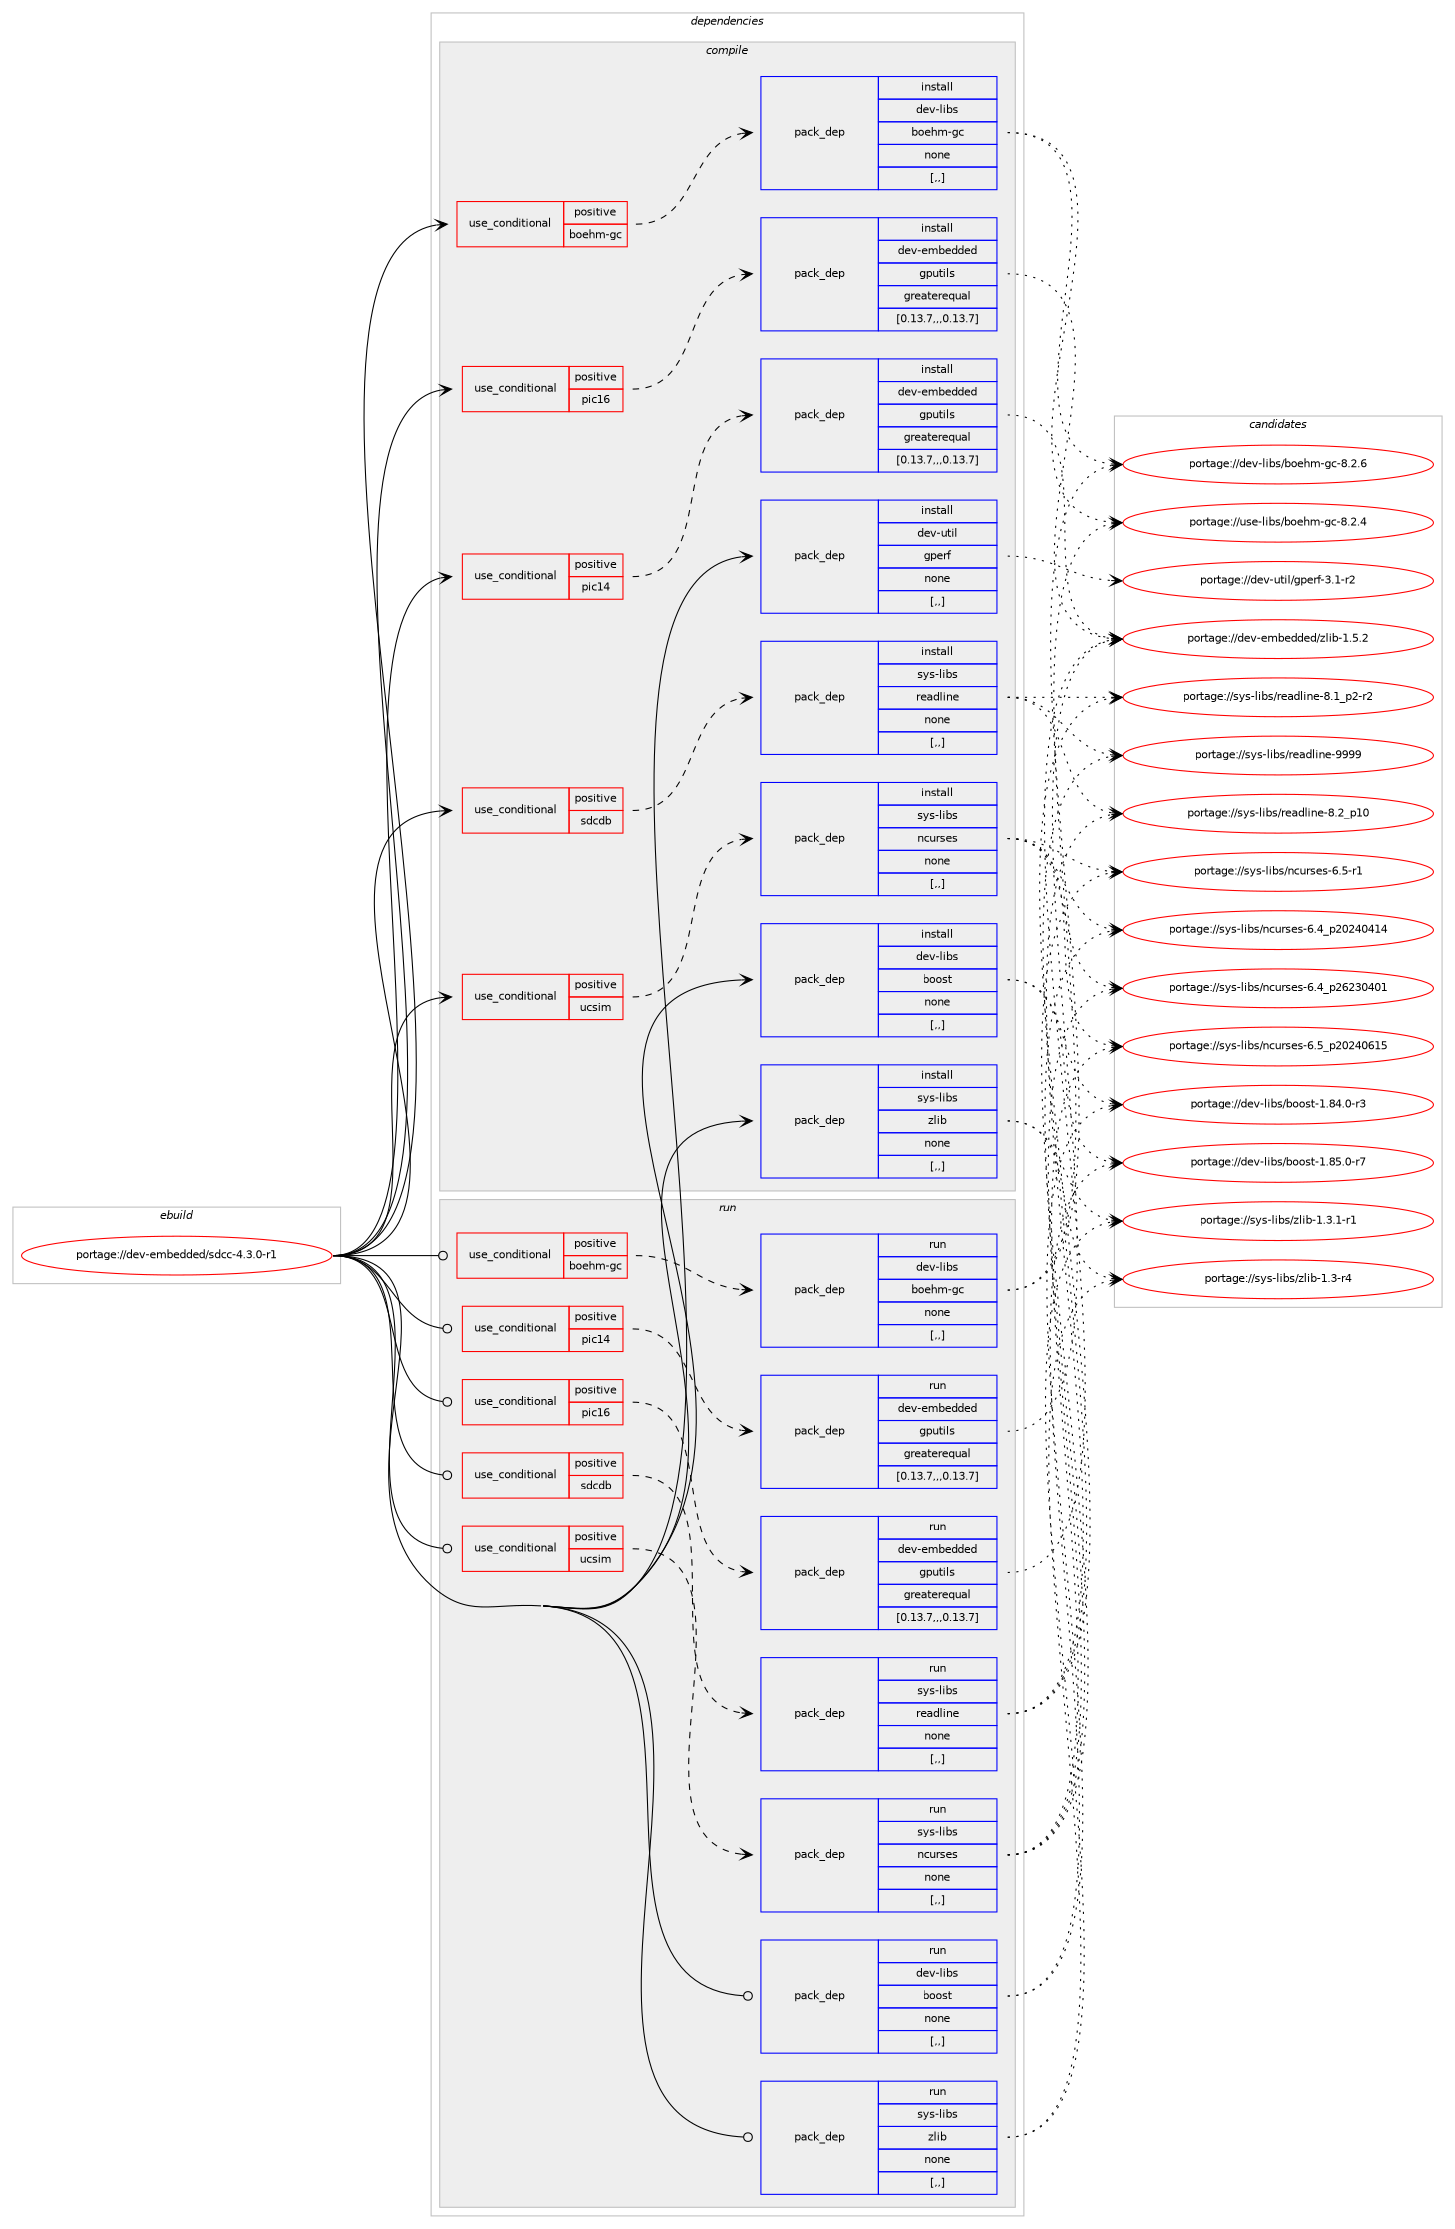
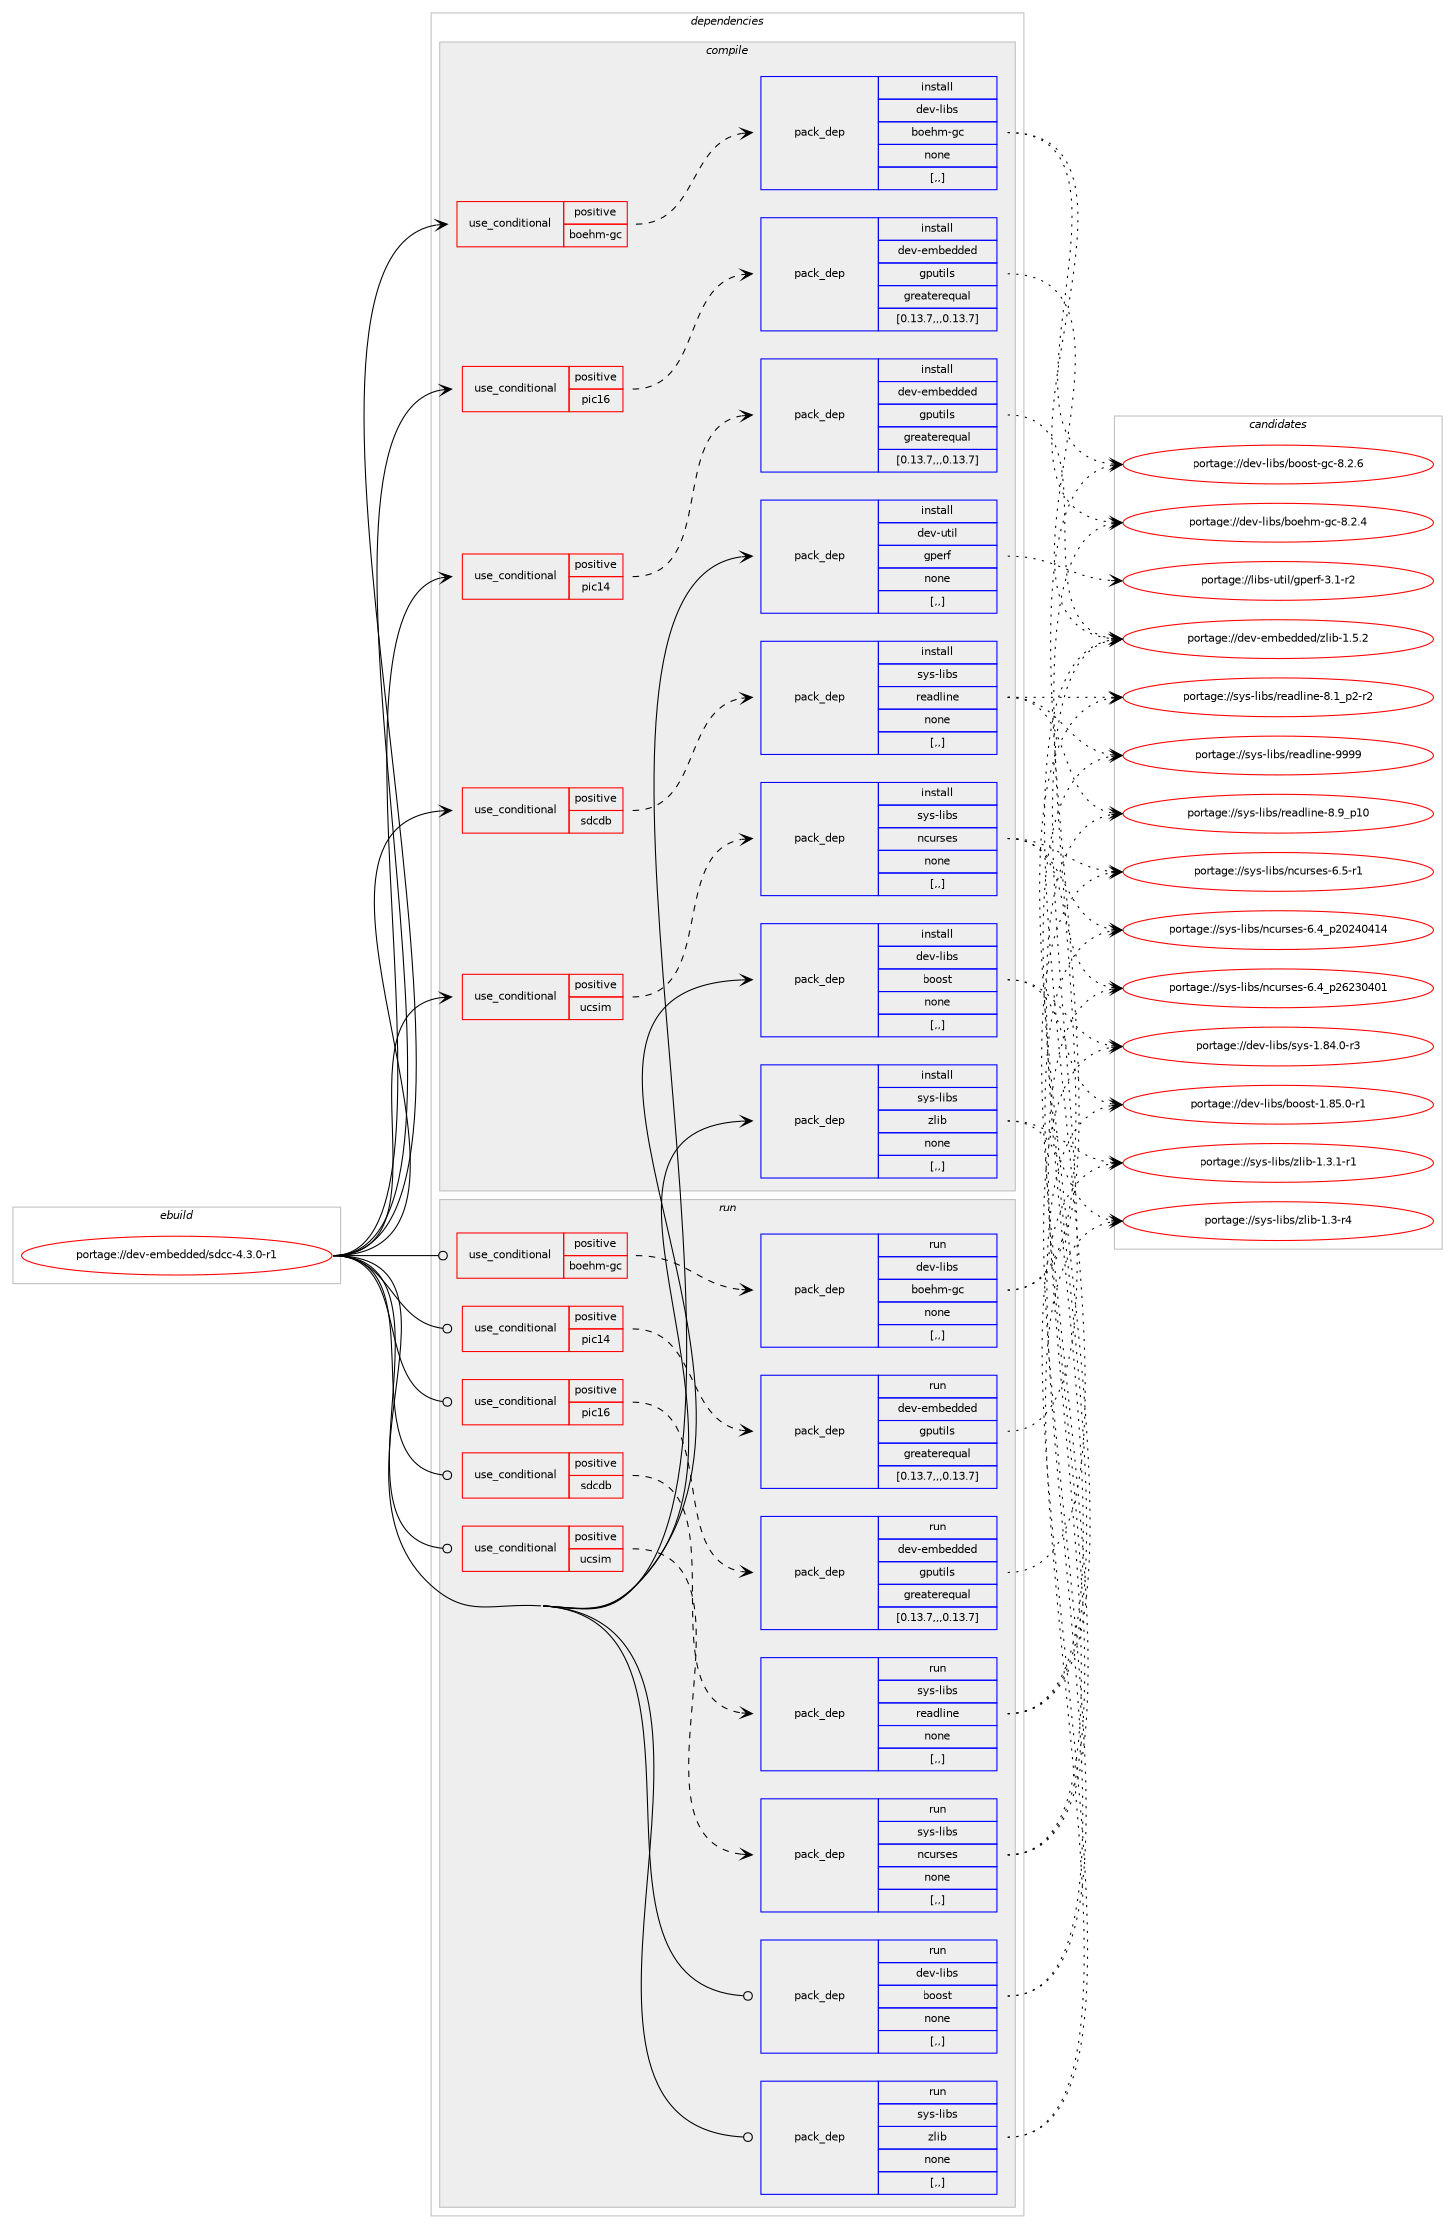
(1278, 465) -> (1278, 465)
(1278, 523) -> (1278, 523)
(1278, 581) -> (1278, 581)
(1278, 814) -> (1278, 814)
(1278, 1047) -> none
(1278, 1105) -> (1278, 1047)
(1278, 1163) -> (1278, 1105)
